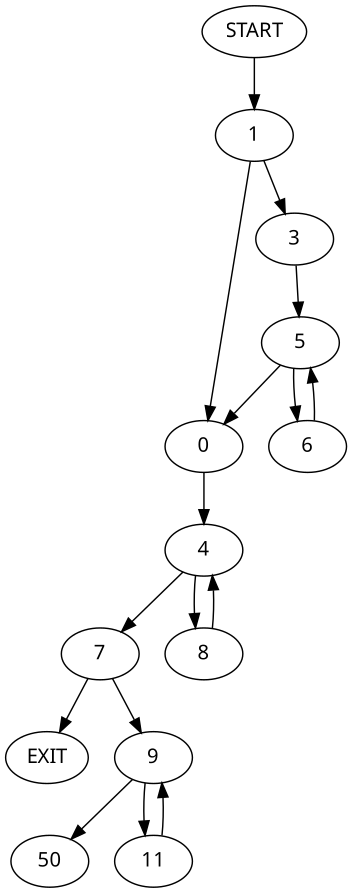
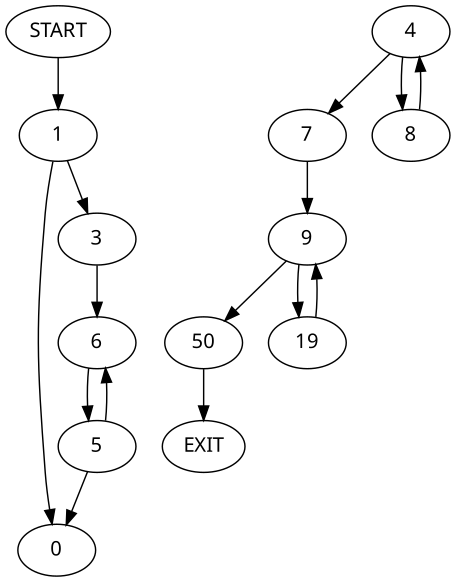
(297, 284) -> (97, 284)
(204, 491) -> none
(77, 699) -> (204, 388)
(154, 861) -> (307, 343)
